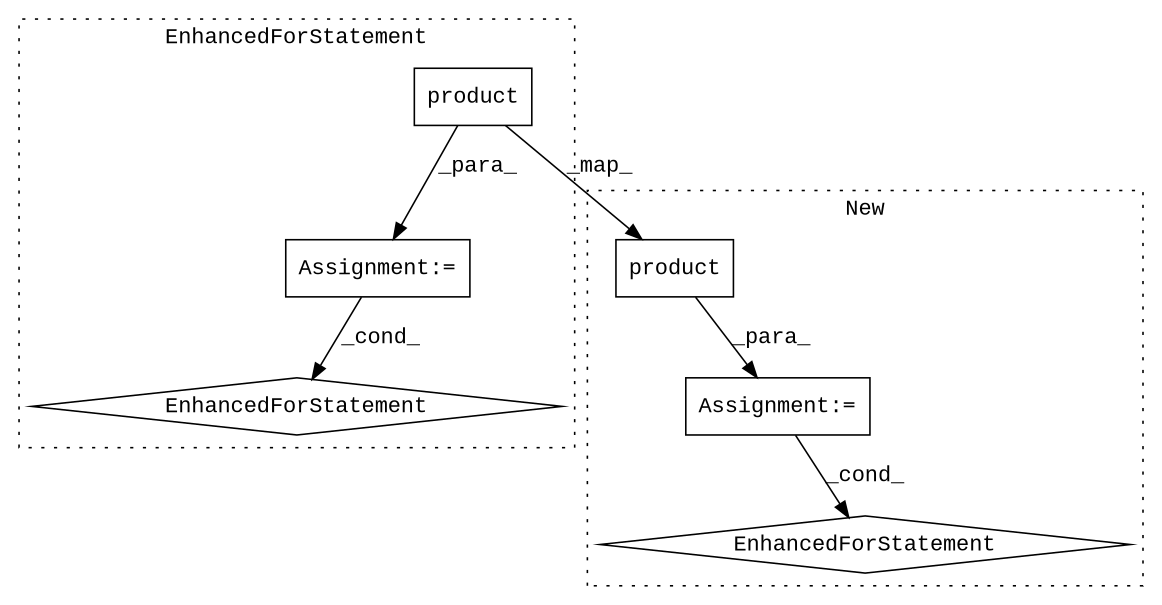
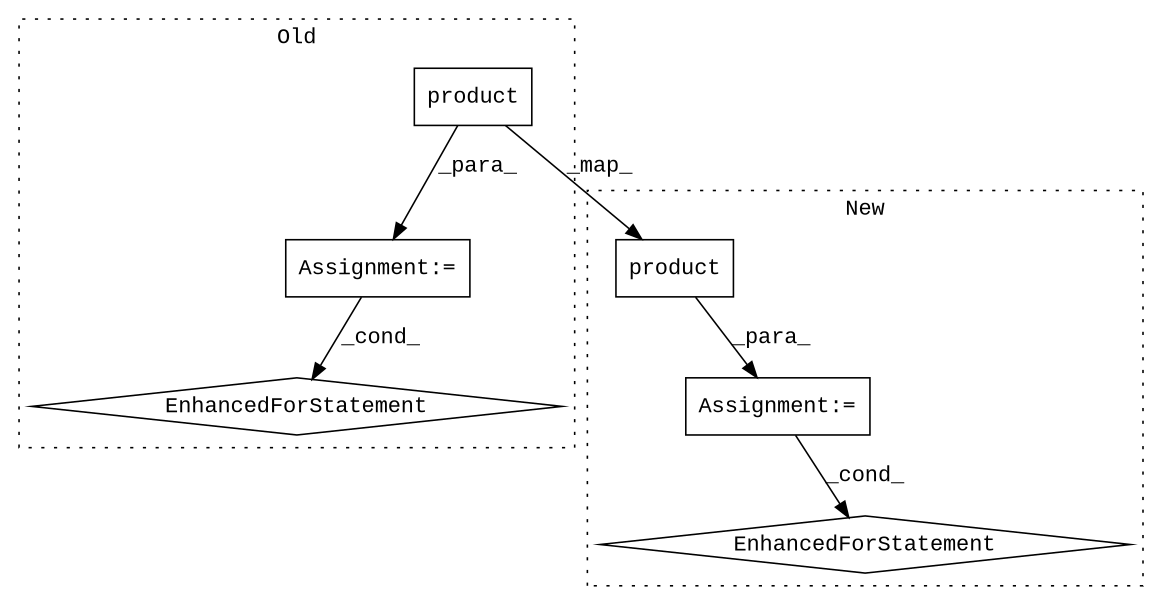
(297, 37) -> (297, 37)
